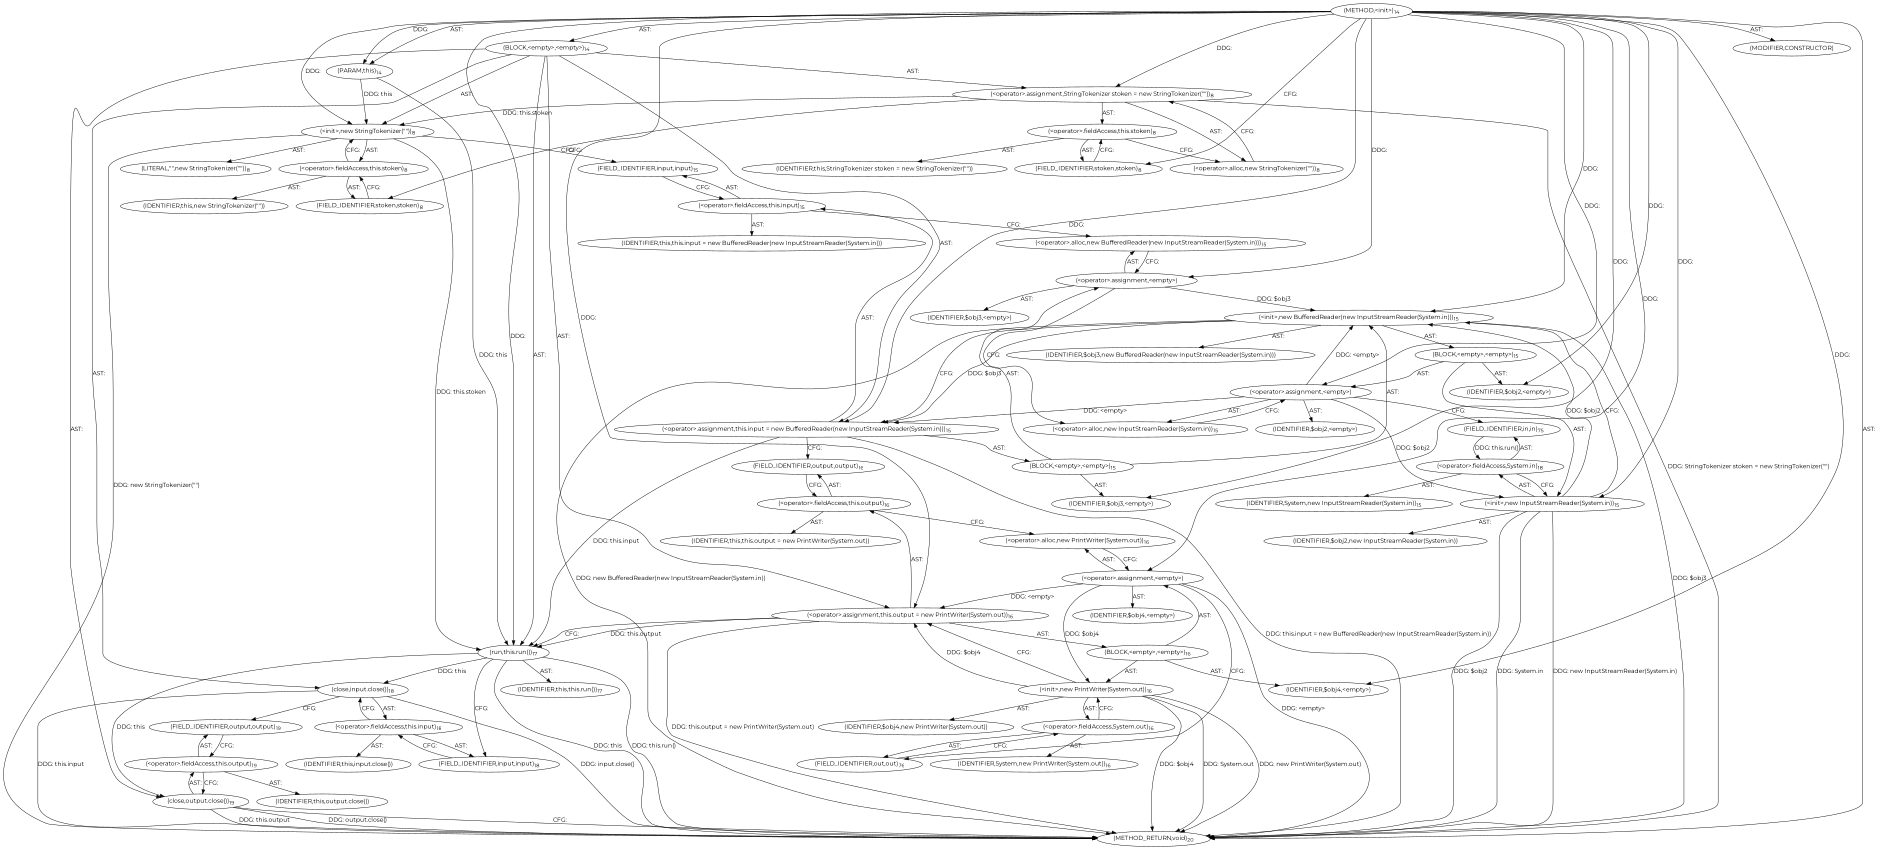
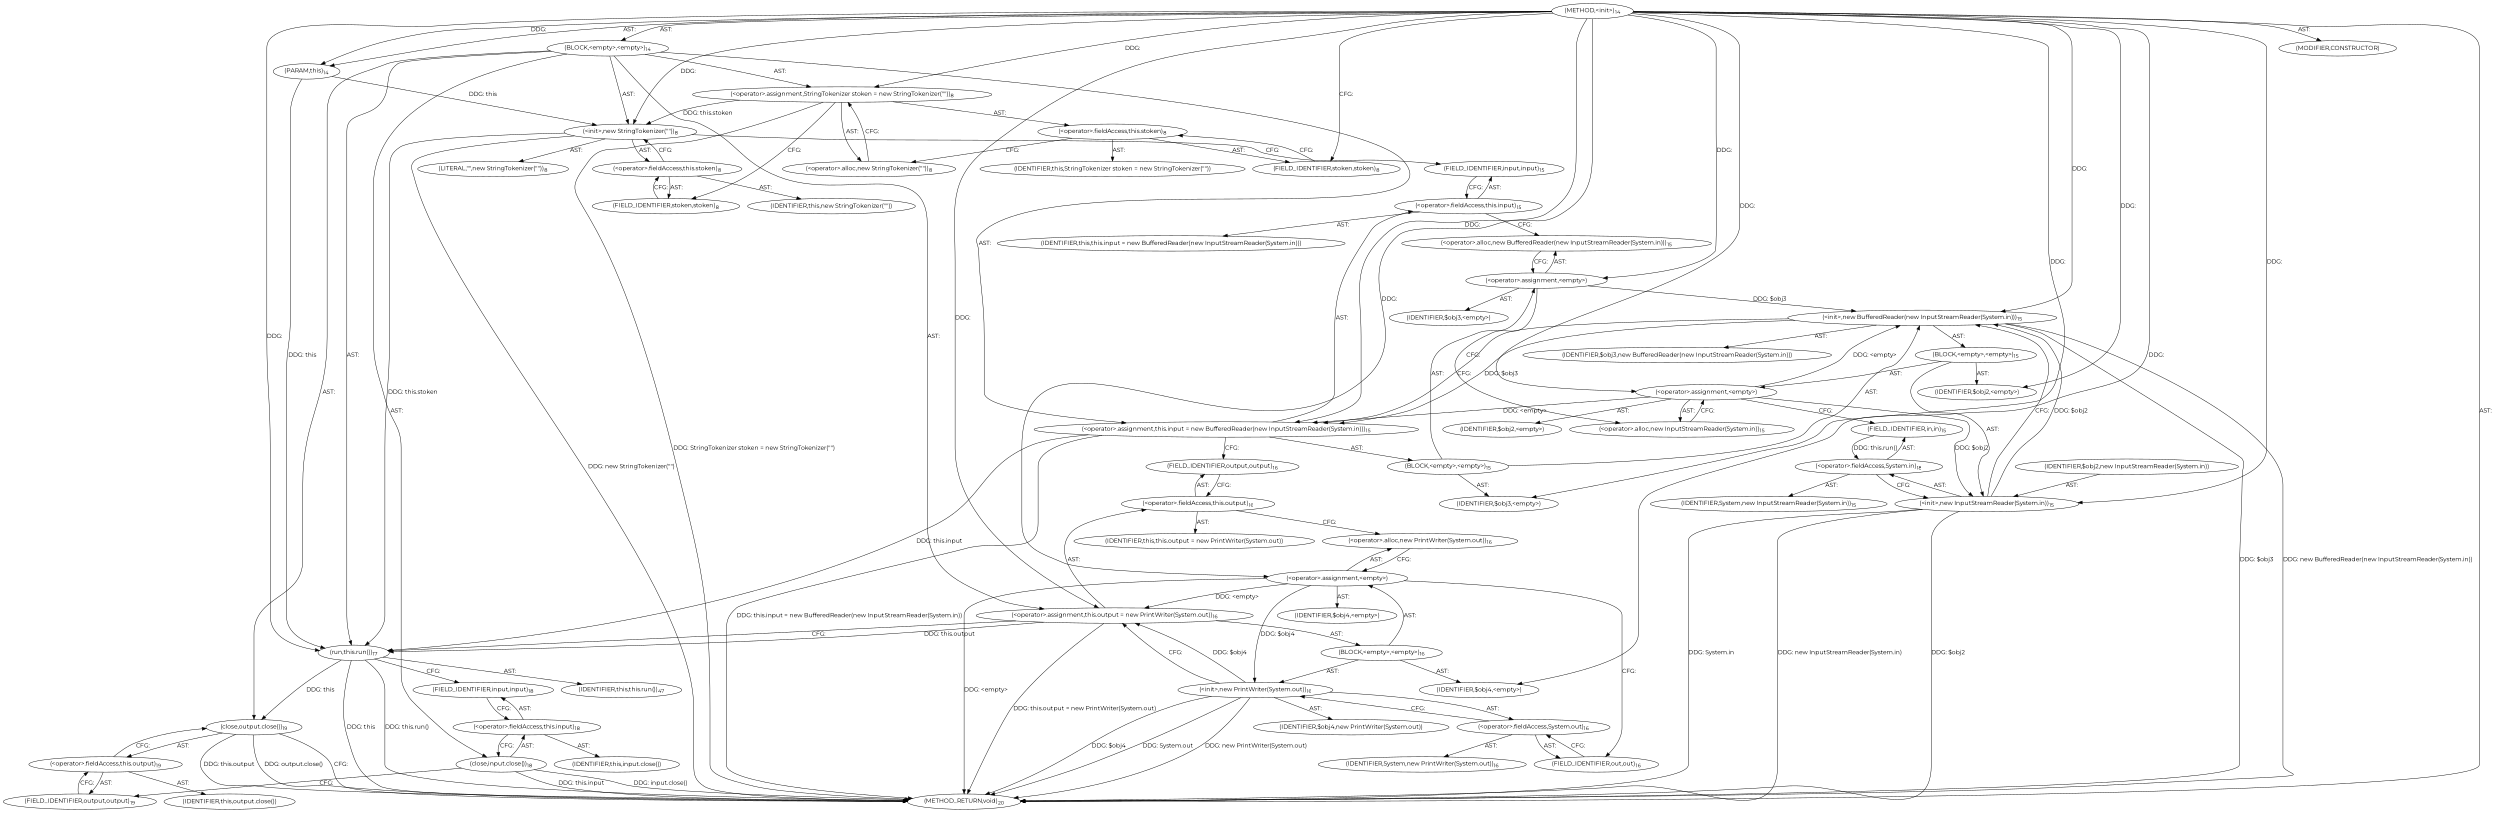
(1541, 429) -> (1944, 429)
(1466, 522) -> (2059, 485)
(437, 668) -> none
(600, 689) -> (661, 689)
(902, 764) -> (1638, 764)
